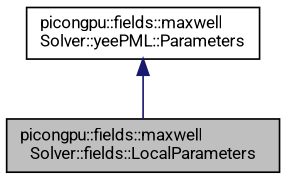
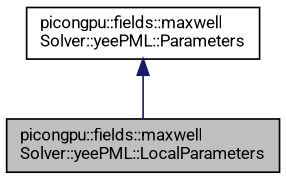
(143, 146) -> (143, 146)
